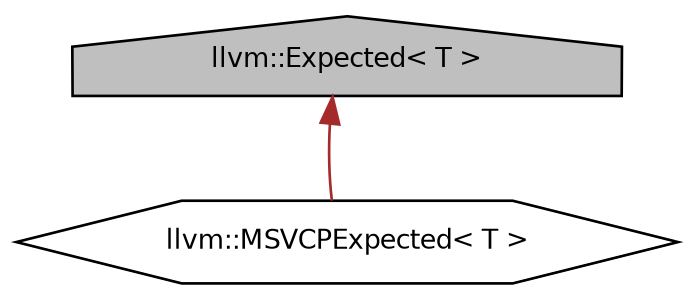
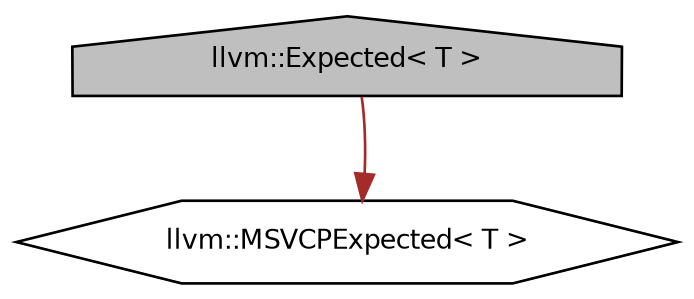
(329, 162) -> (365, 135)
